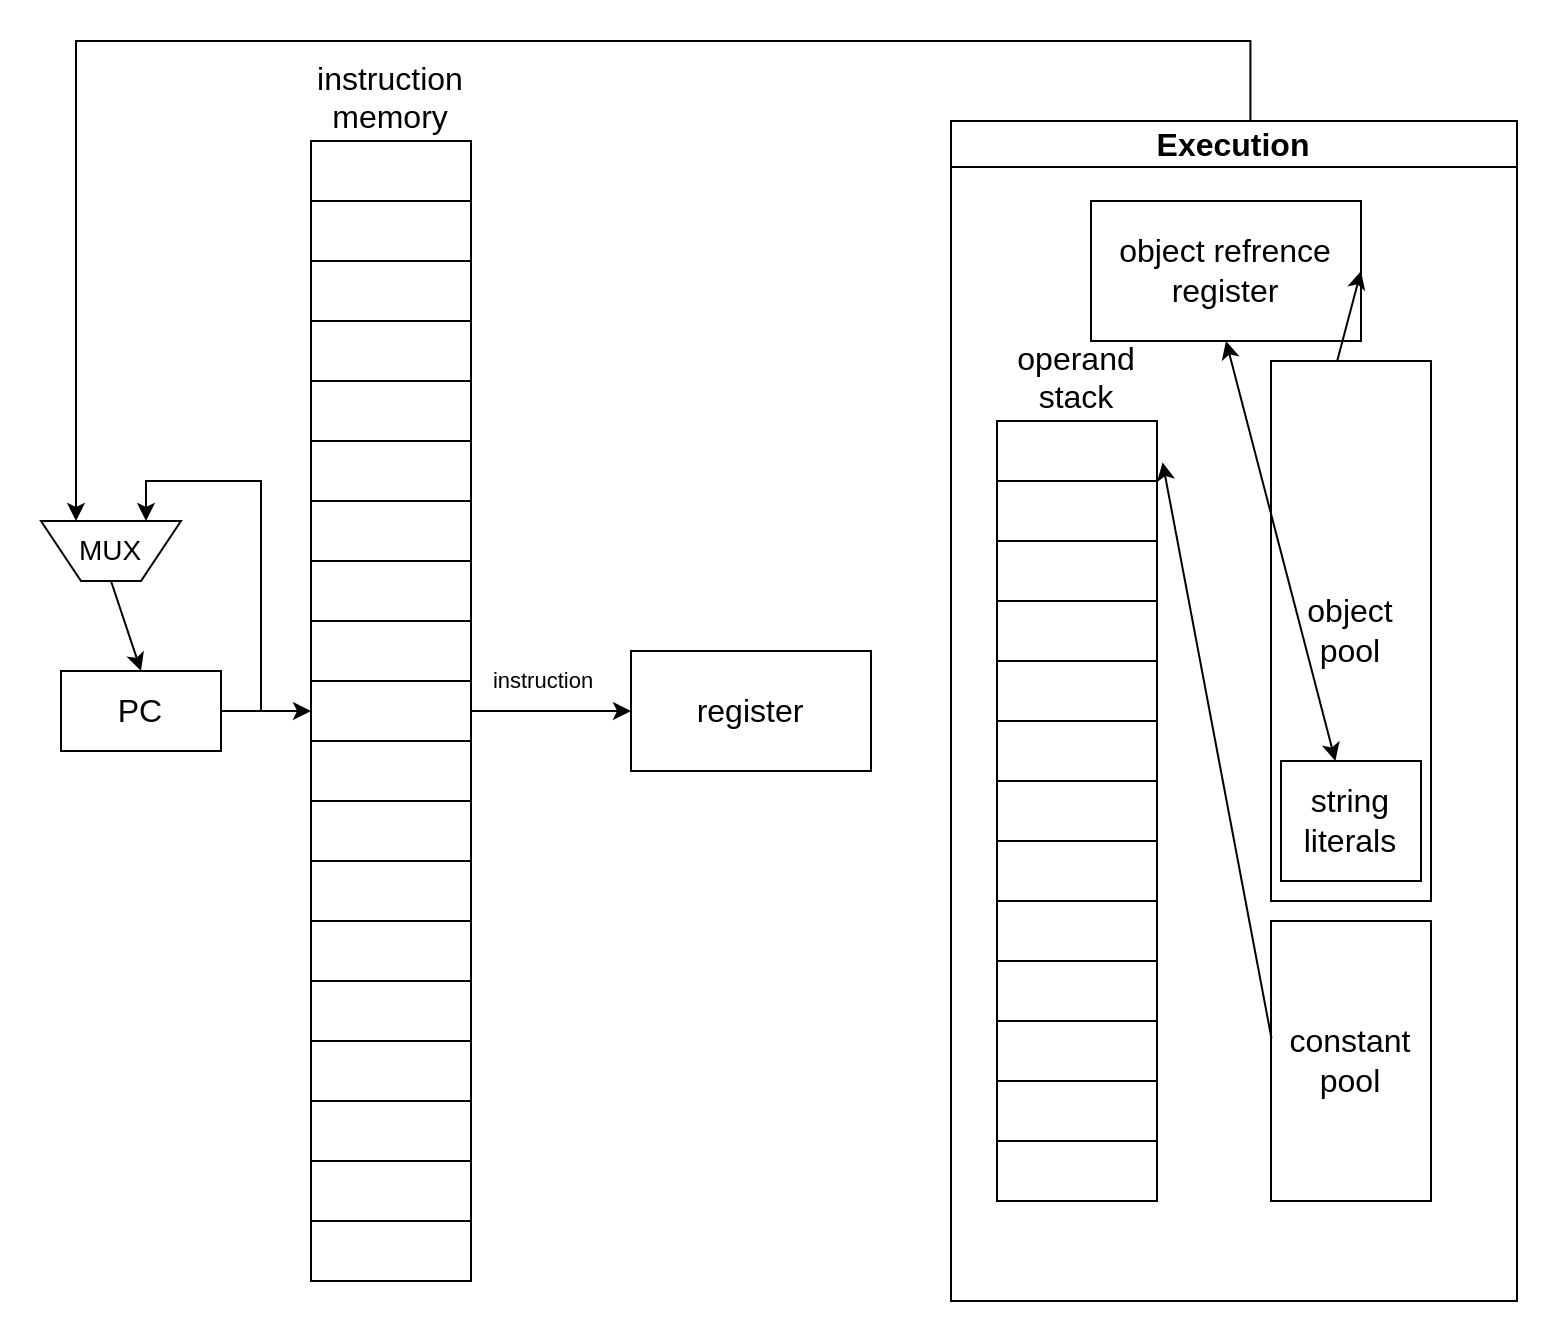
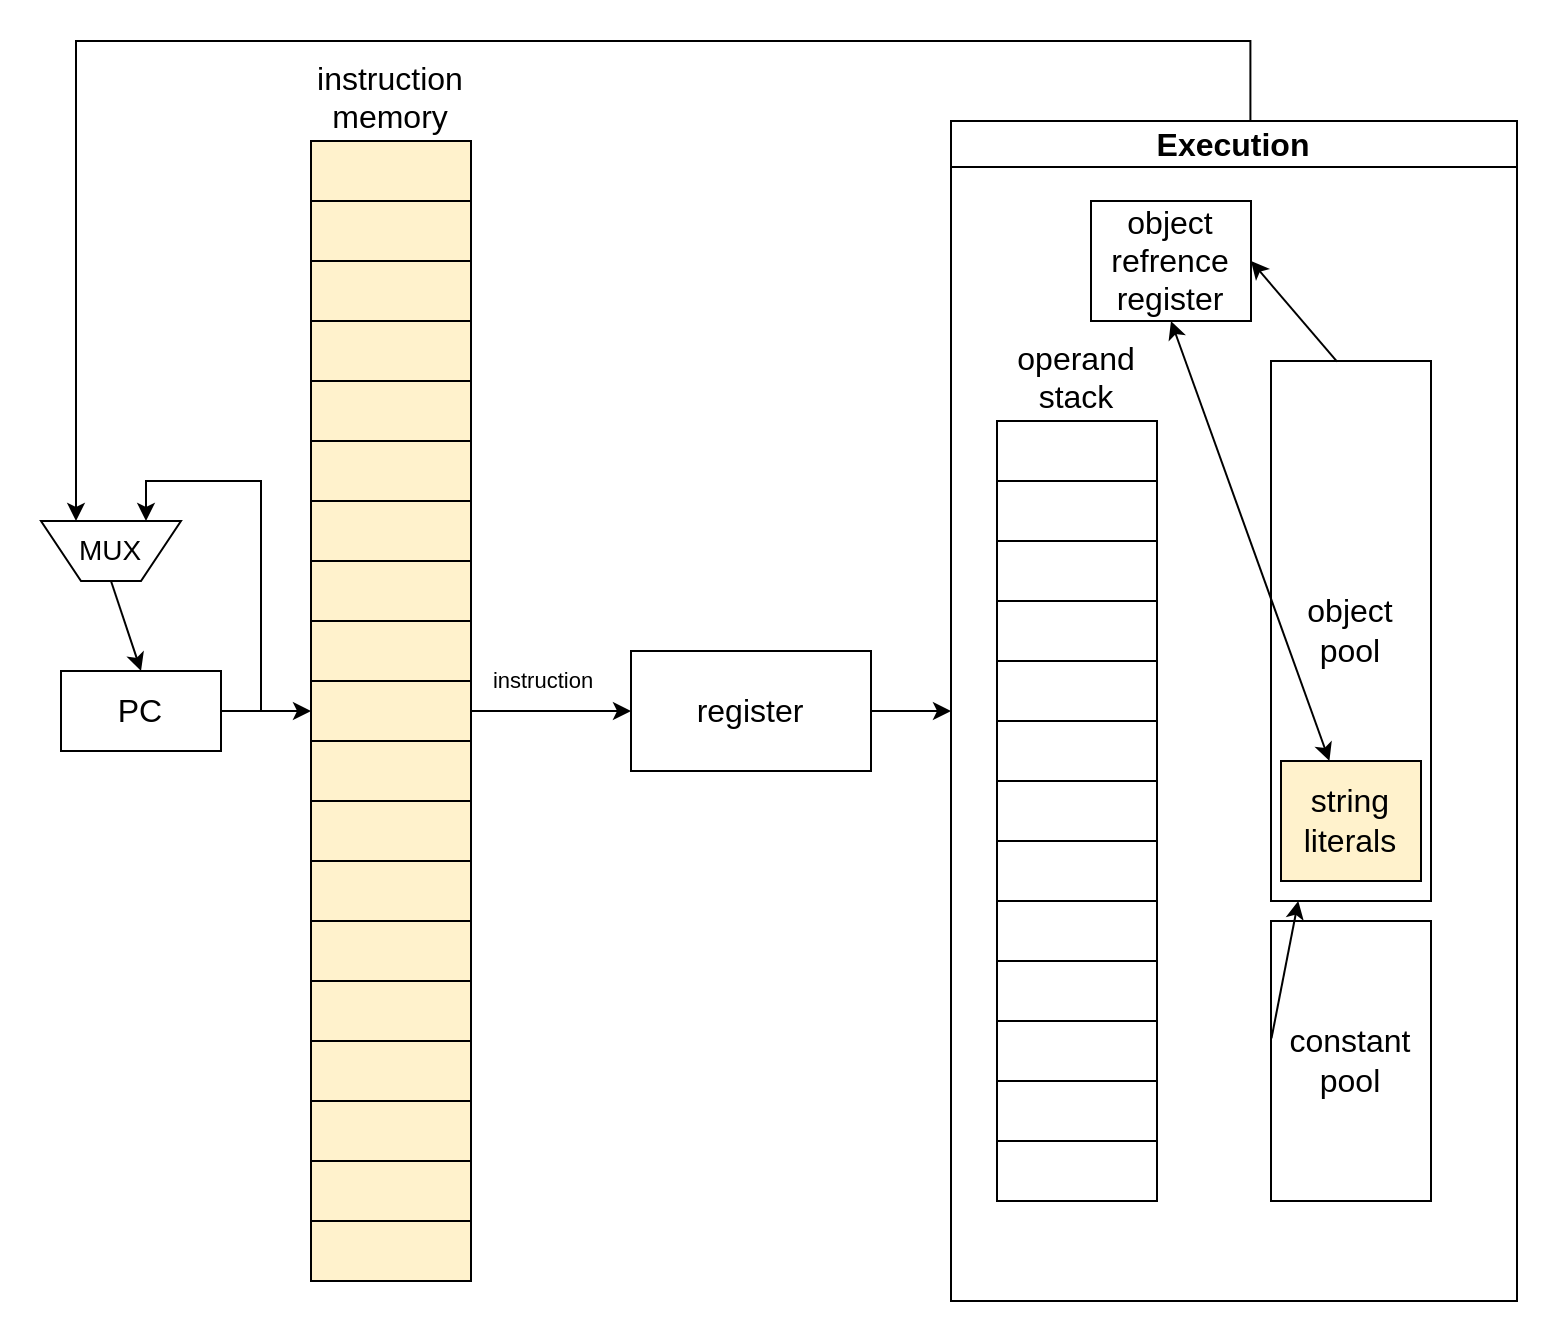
(1226, 271) -> (1171, 261)
(391, 711) -> (391, 711)
none -> (904, 711)
(1218, 757) -> (1284, 976)
(1351, 821) -> (1351, 821)
